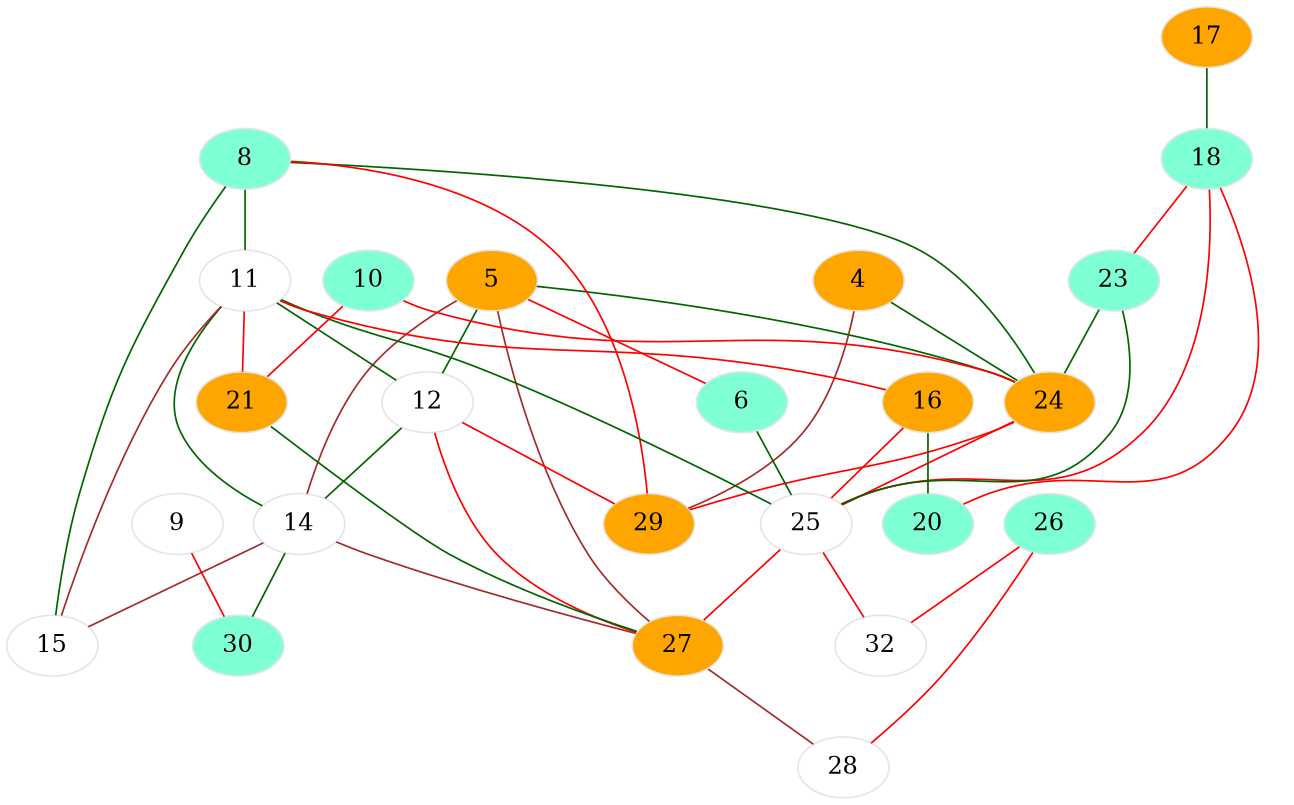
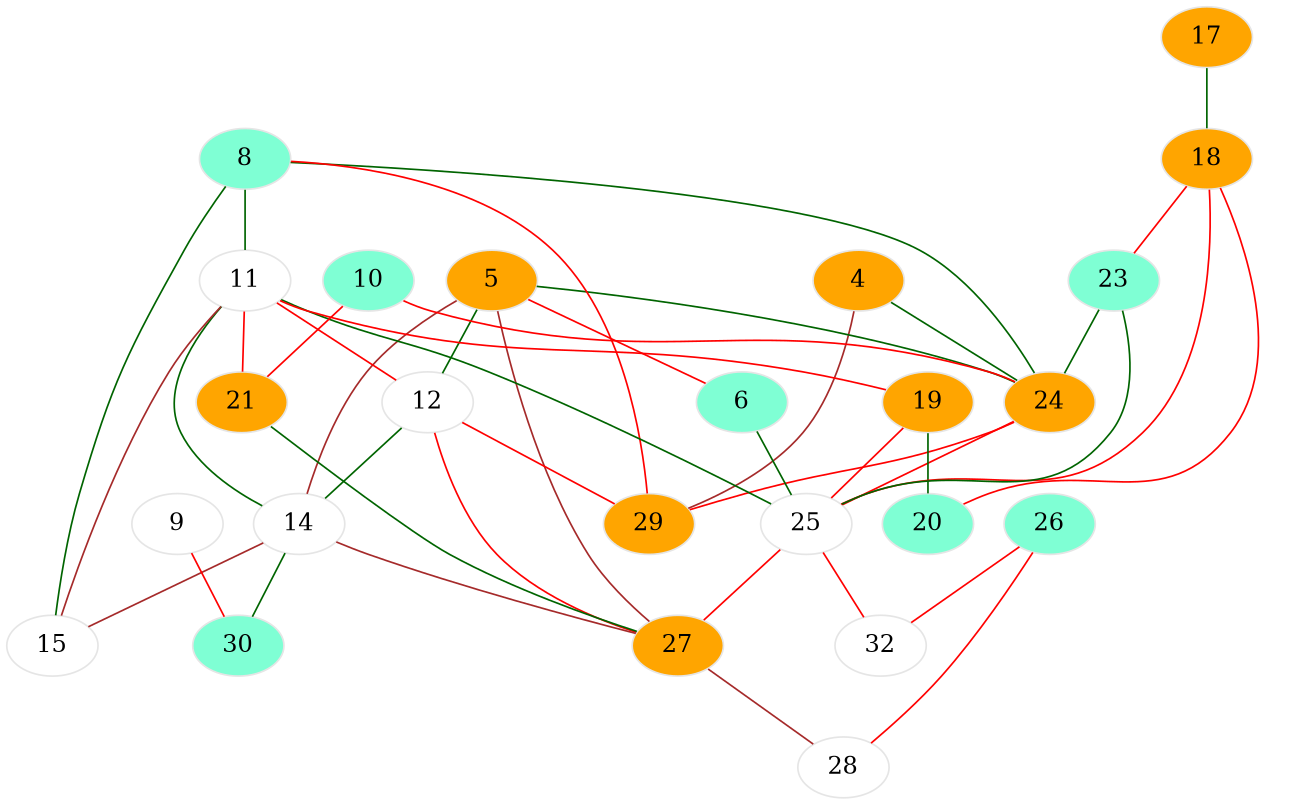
(1207, 159) -> (1207, 159)
(337, 342) -> (337, 342)
(928, 402) -> (928, 402)
